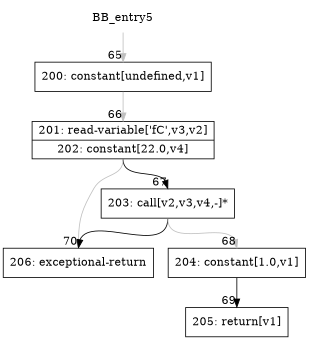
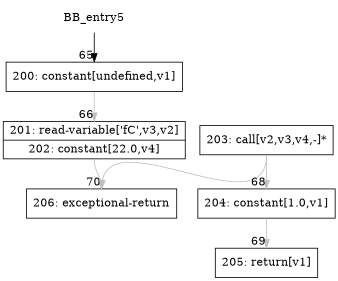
(123, 43) -> (94, 43)
(141, 173) -> none
(127, 234) -> (188, 173)
(237, 288) -> (266, 229)
